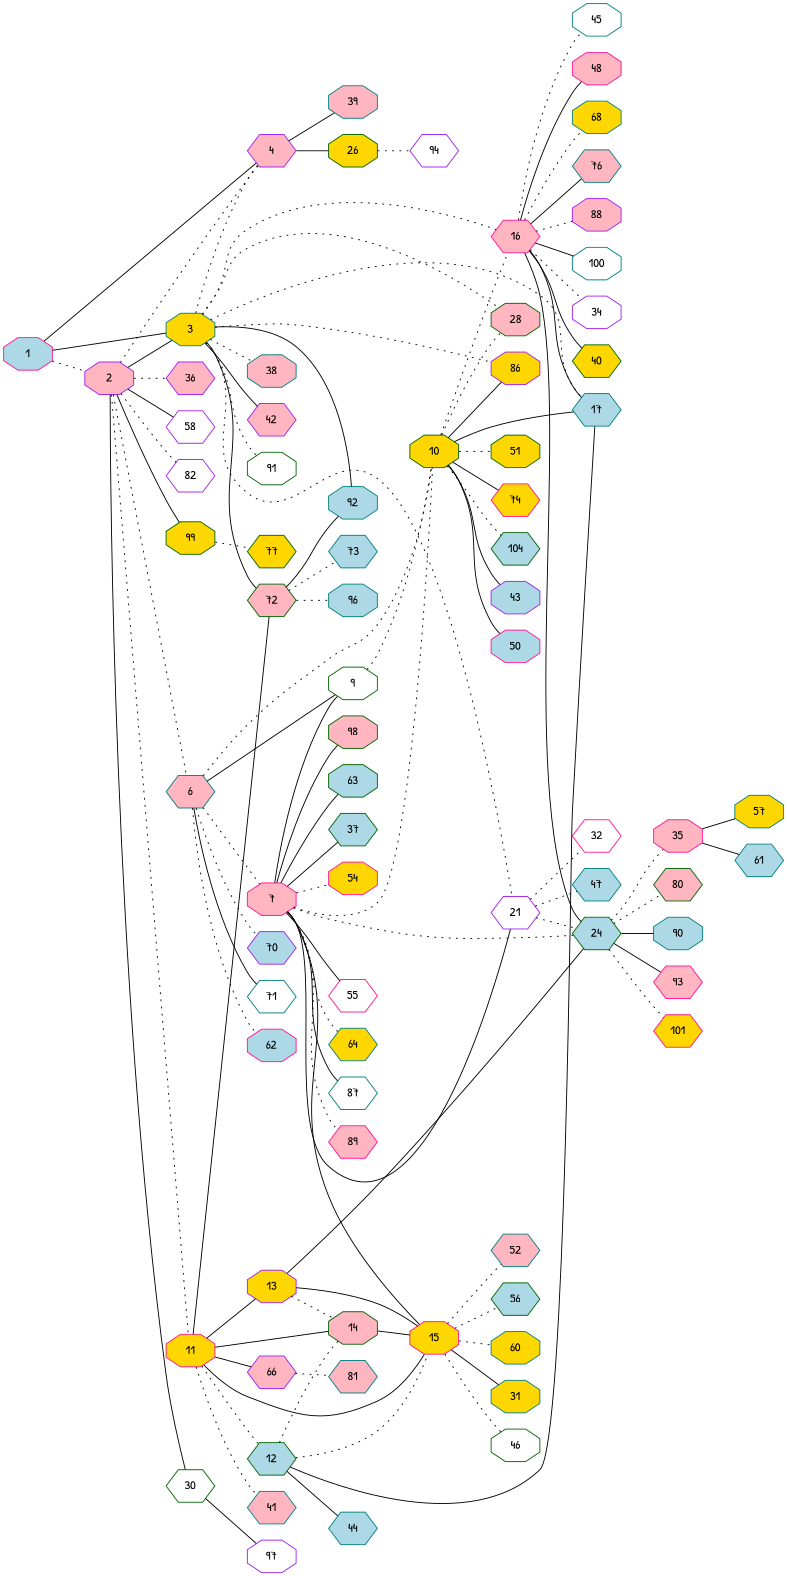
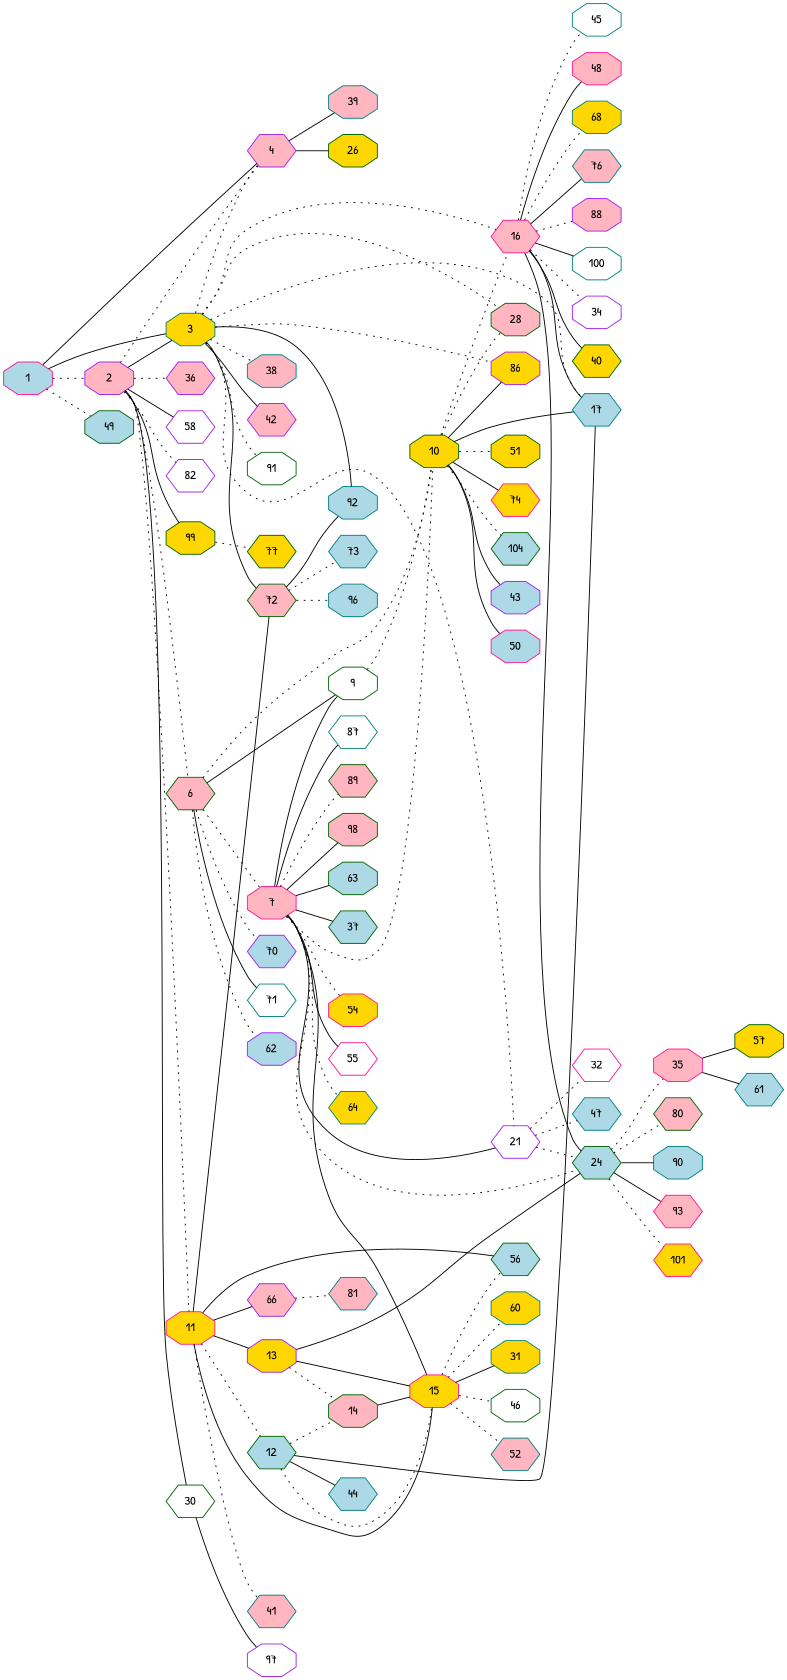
(434, 151) -> none
none -> (109, 427)
(190, 792) -> (190, 794)
(759, 812) -> (759, 1041)
(272, 1045) -> (272, 1049)
(353, 1142) -> (353, 781)
(272, 1339) -> (340, 1253)
